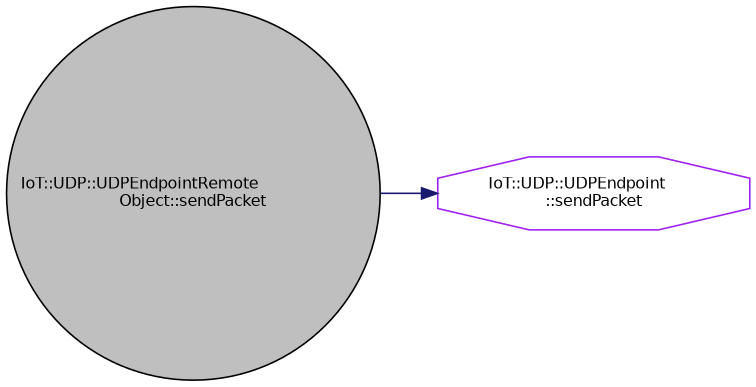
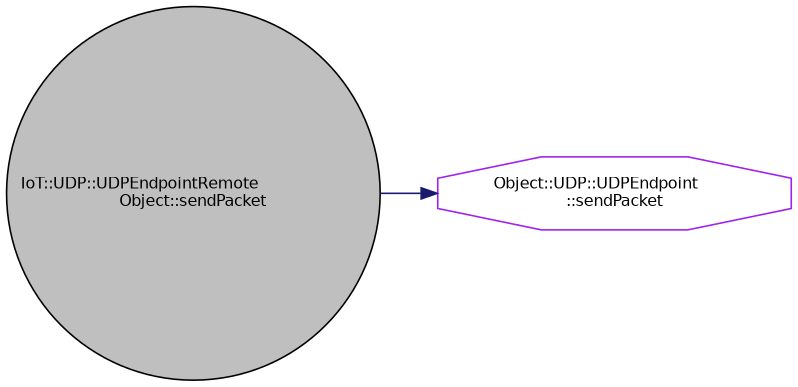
(594, 193) -> (615, 193)
